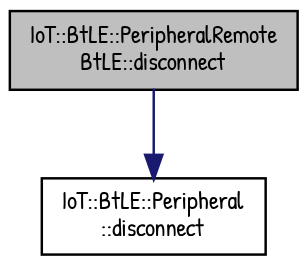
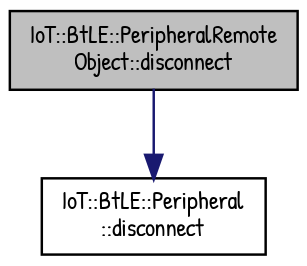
(154, 50) -> (154, 50)
